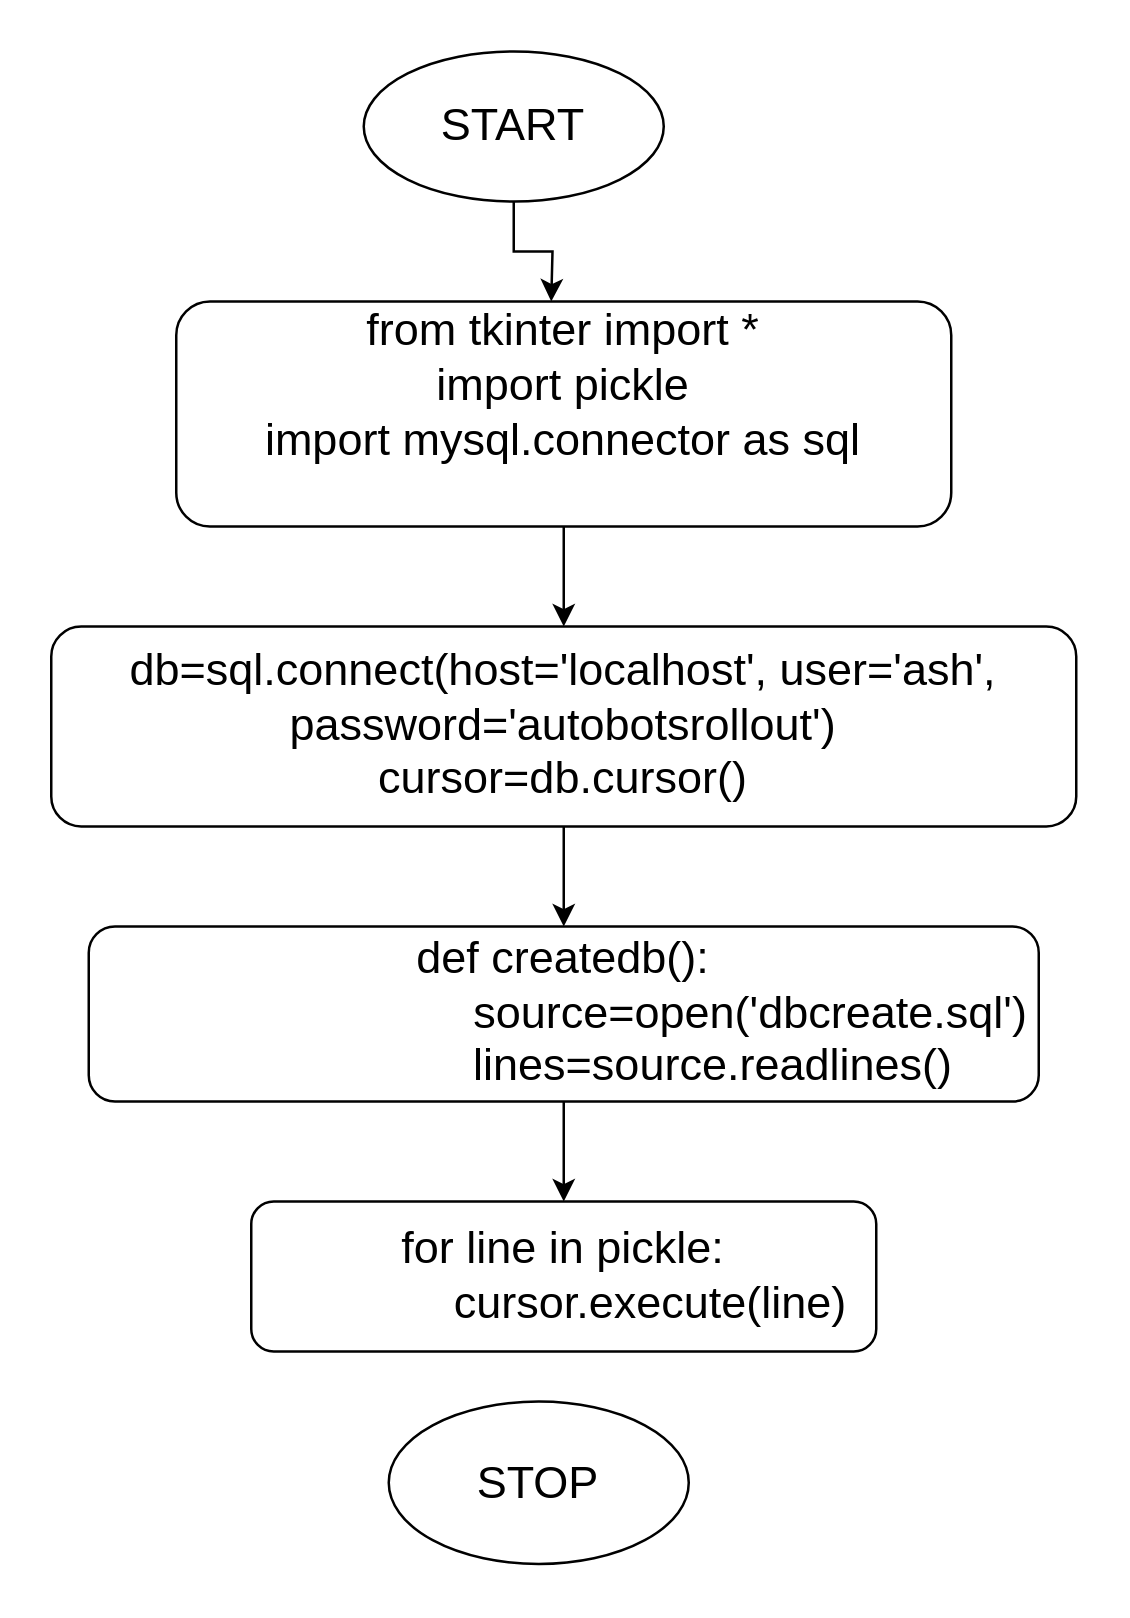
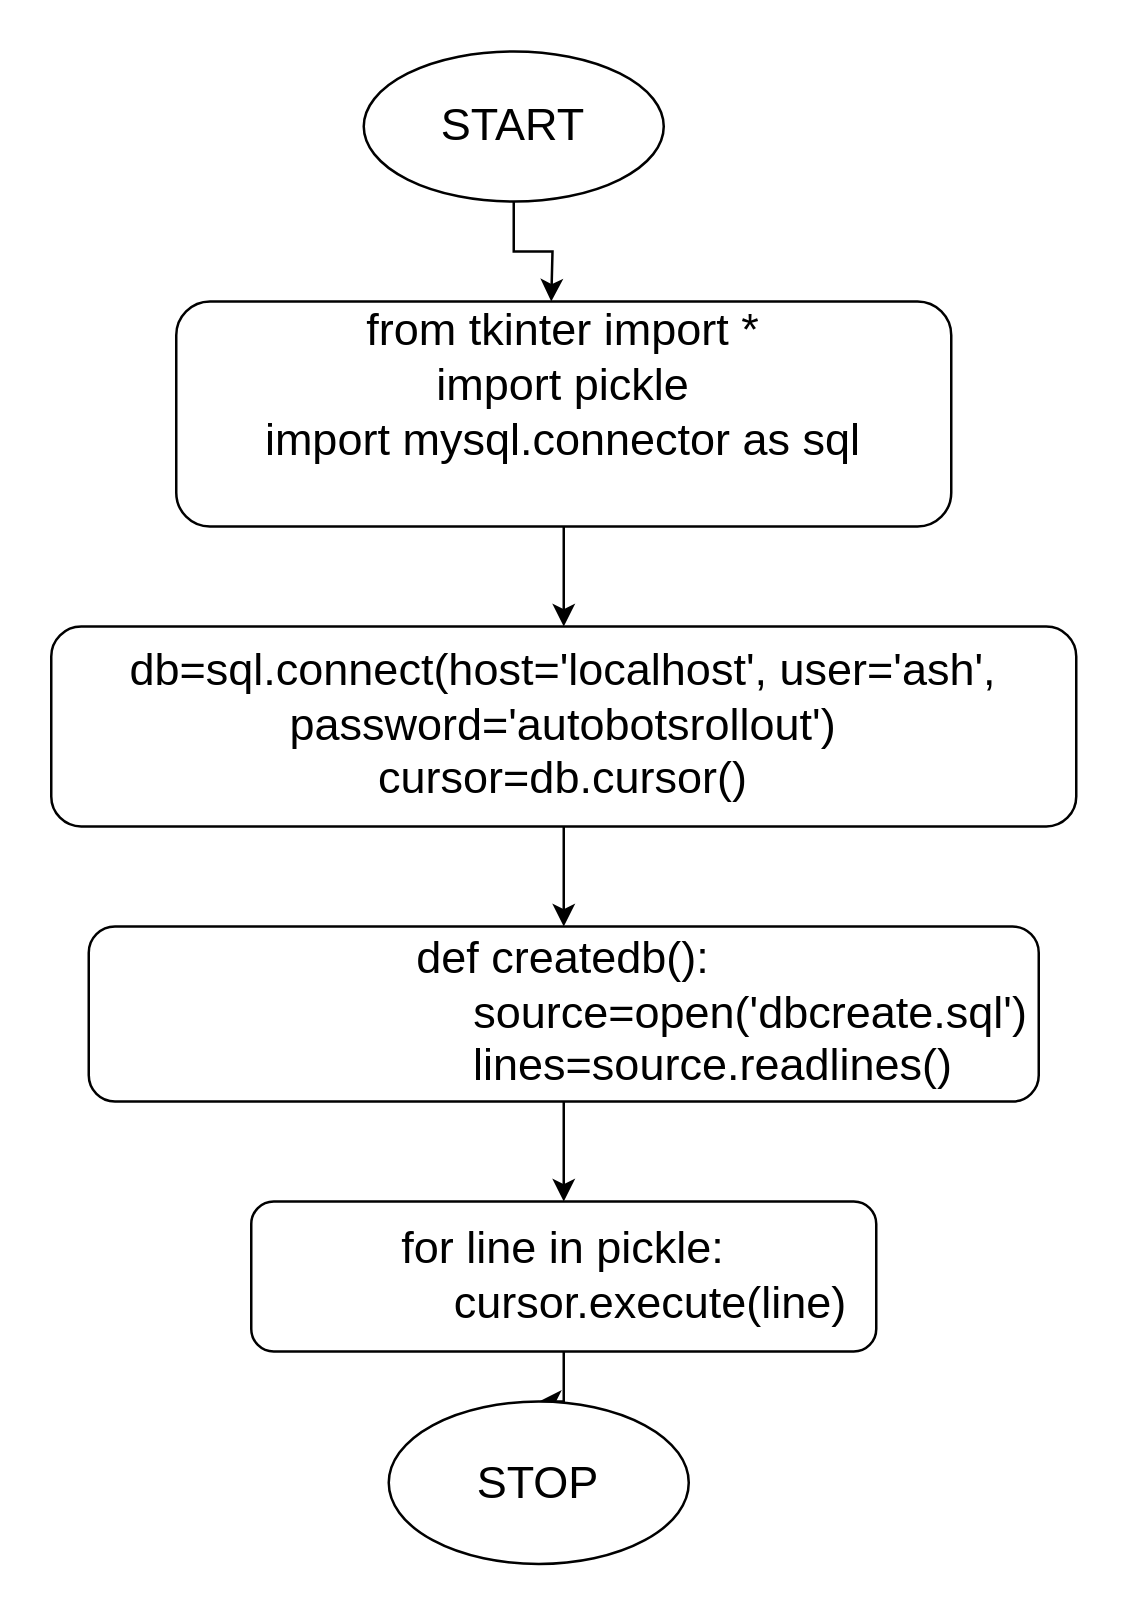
none -> (564, 1380)
